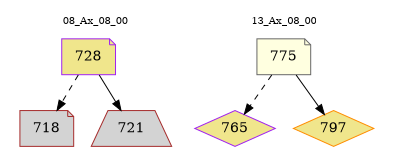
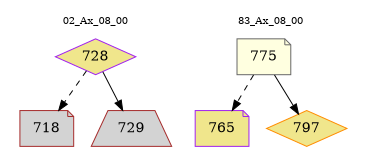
(96, 21) -> (96, 21)
(284, 21) -> (271, 21)
(89, 57) -> (96, 57)
(131, 128) -> (131, 128)
(235, 128) -> (222, 128)
